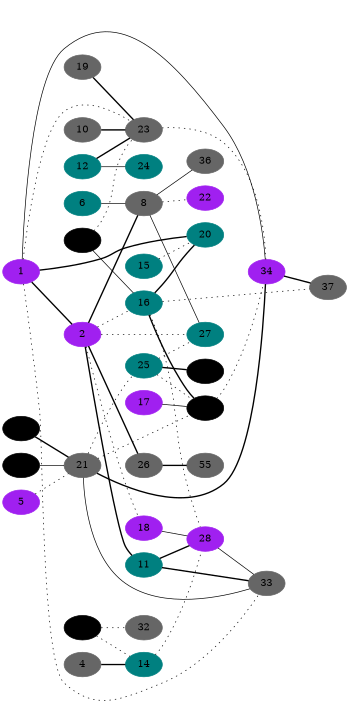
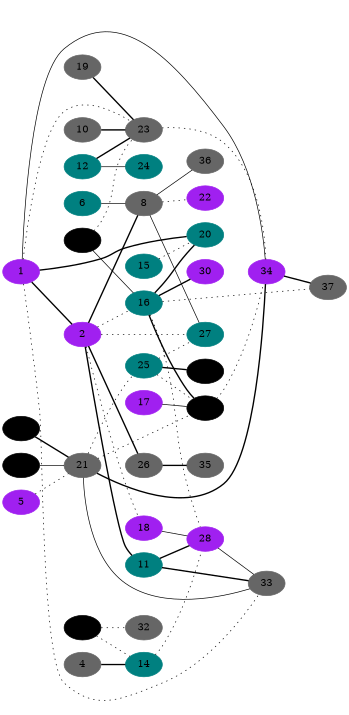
none -> (205, 272)
(205, 465) -> (205, 465)
